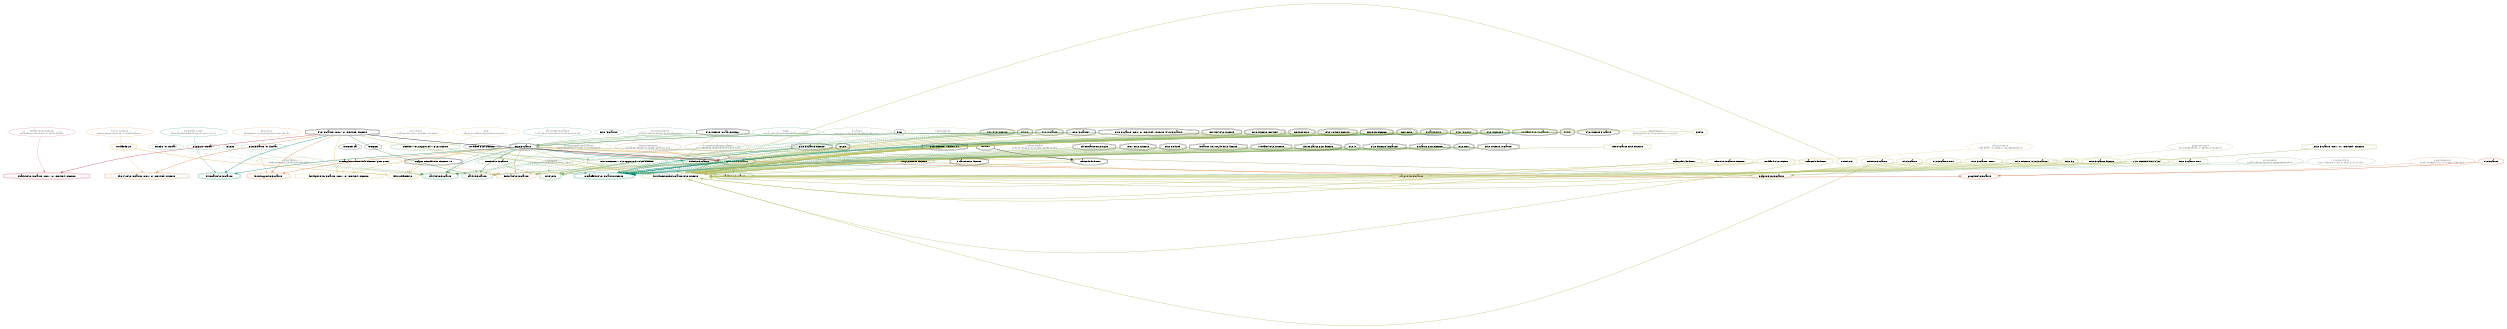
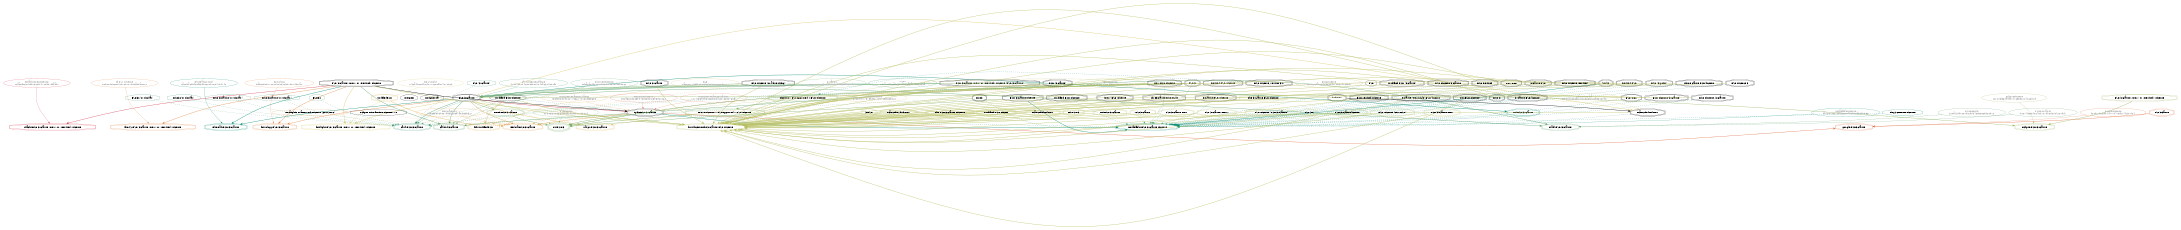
none -> (1104, 81)
none -> (228, 98)
(1407, 132) -> (1511, 83)
(1070, 141) -> none
(1056, 156) -> (1488, 117)
(773, 157) -> (1032, 72)
(434, 161) -> (379, 112)
(614, 163) -> (1010, 97)
